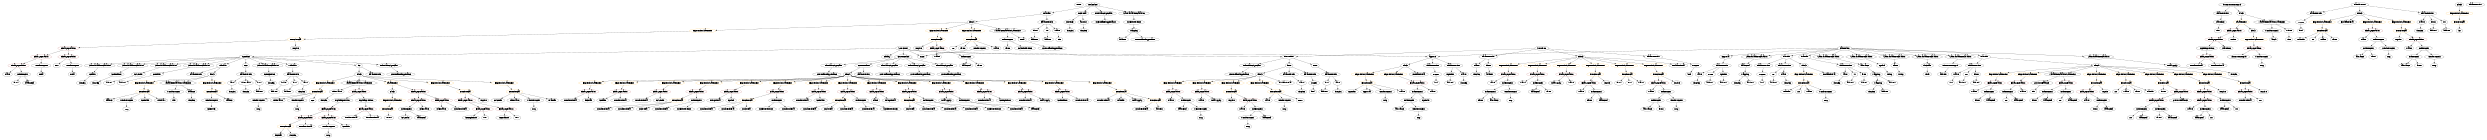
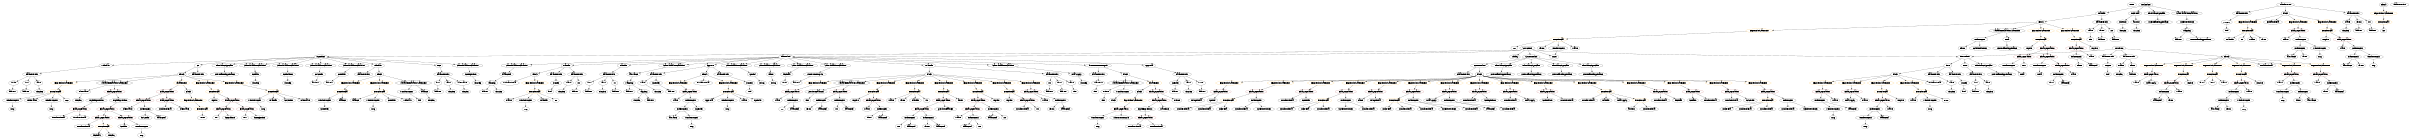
(1167, 54) -> (1158, 55)
none -> (939, 61)
